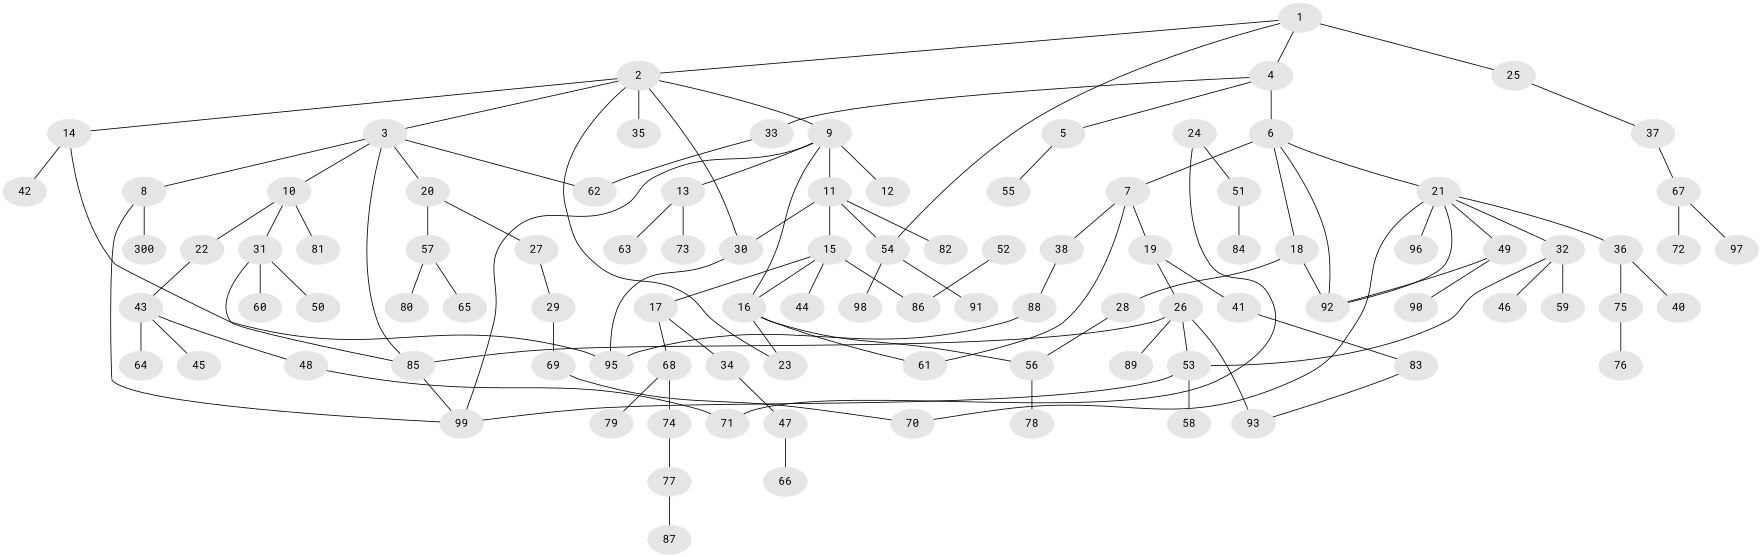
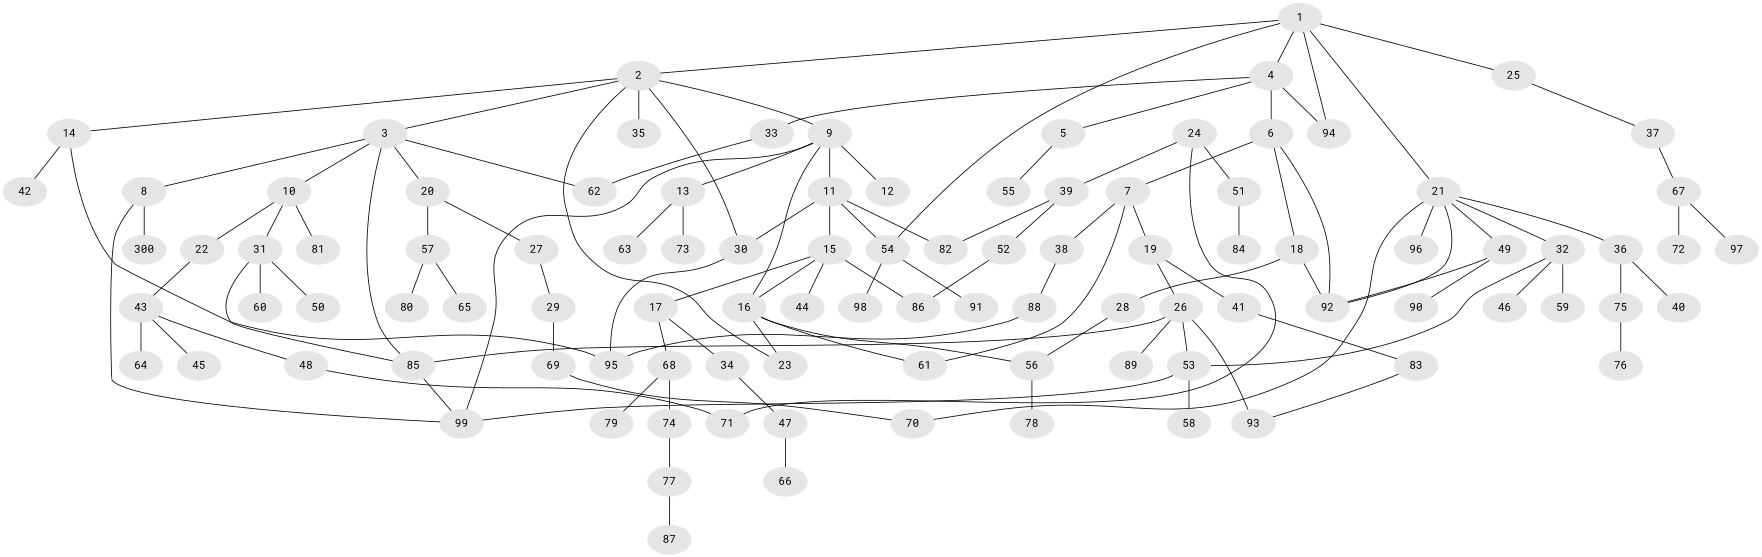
none -> (1329, 134)
(1353, 166) -> (1369, 105)
none -> (1067, 192)
